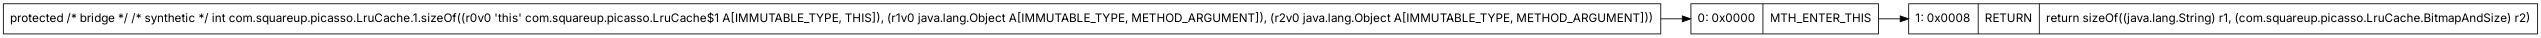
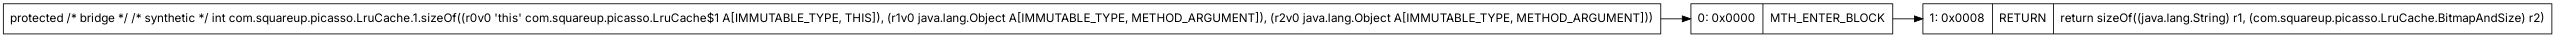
(1821, 18) -> (1828, 18)
